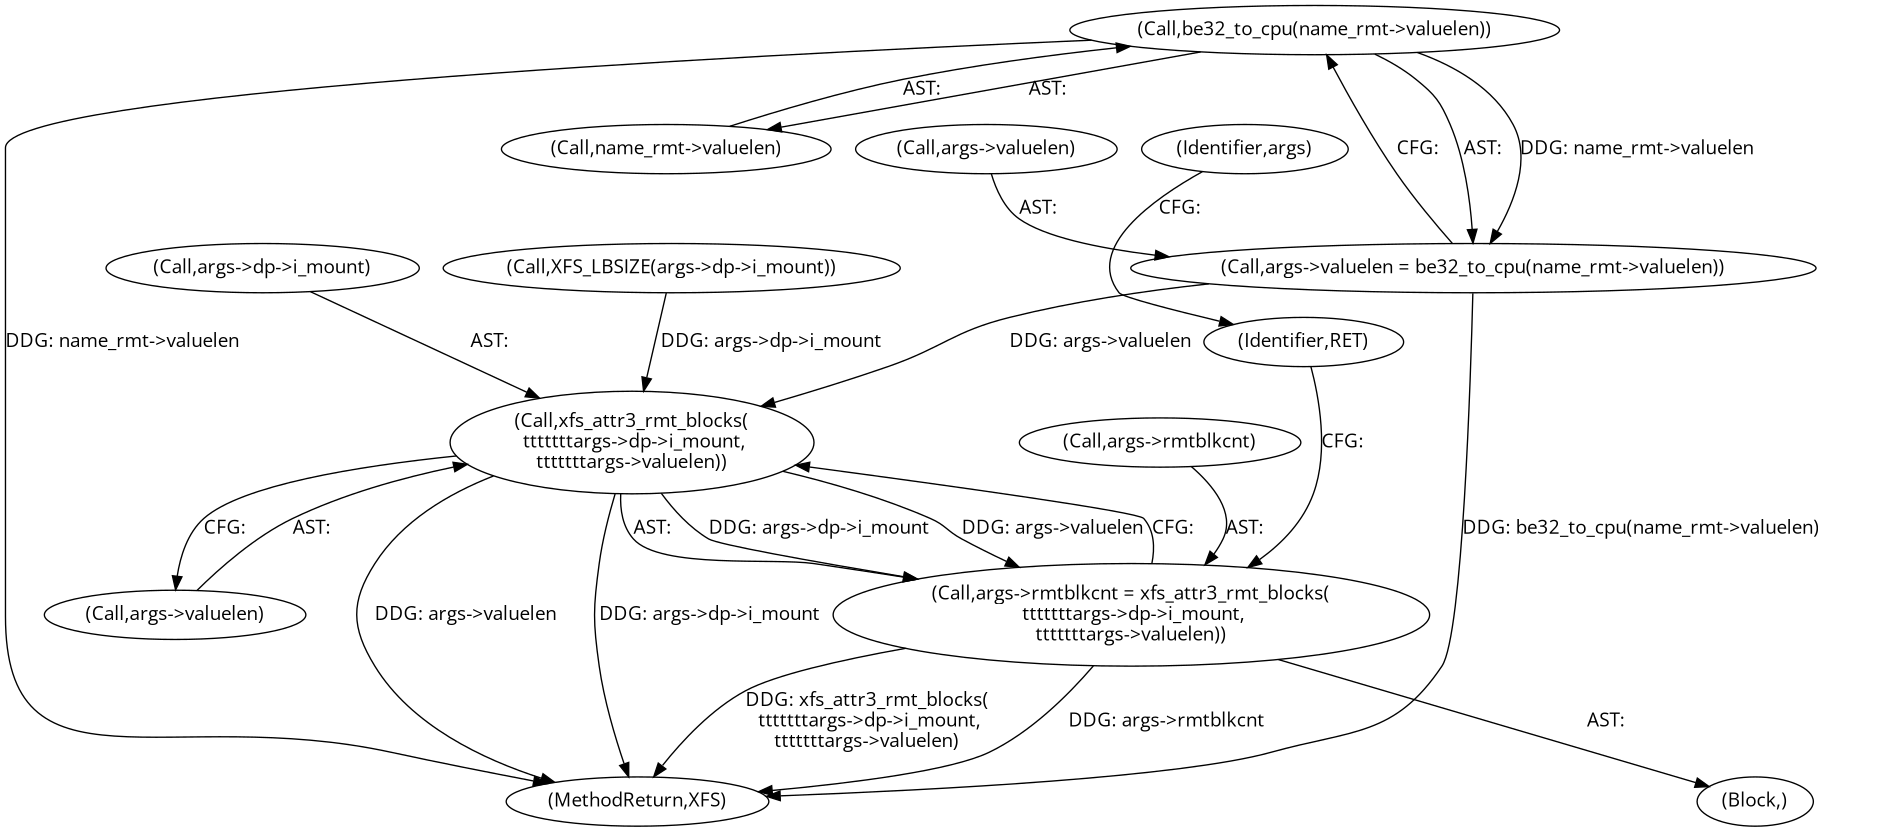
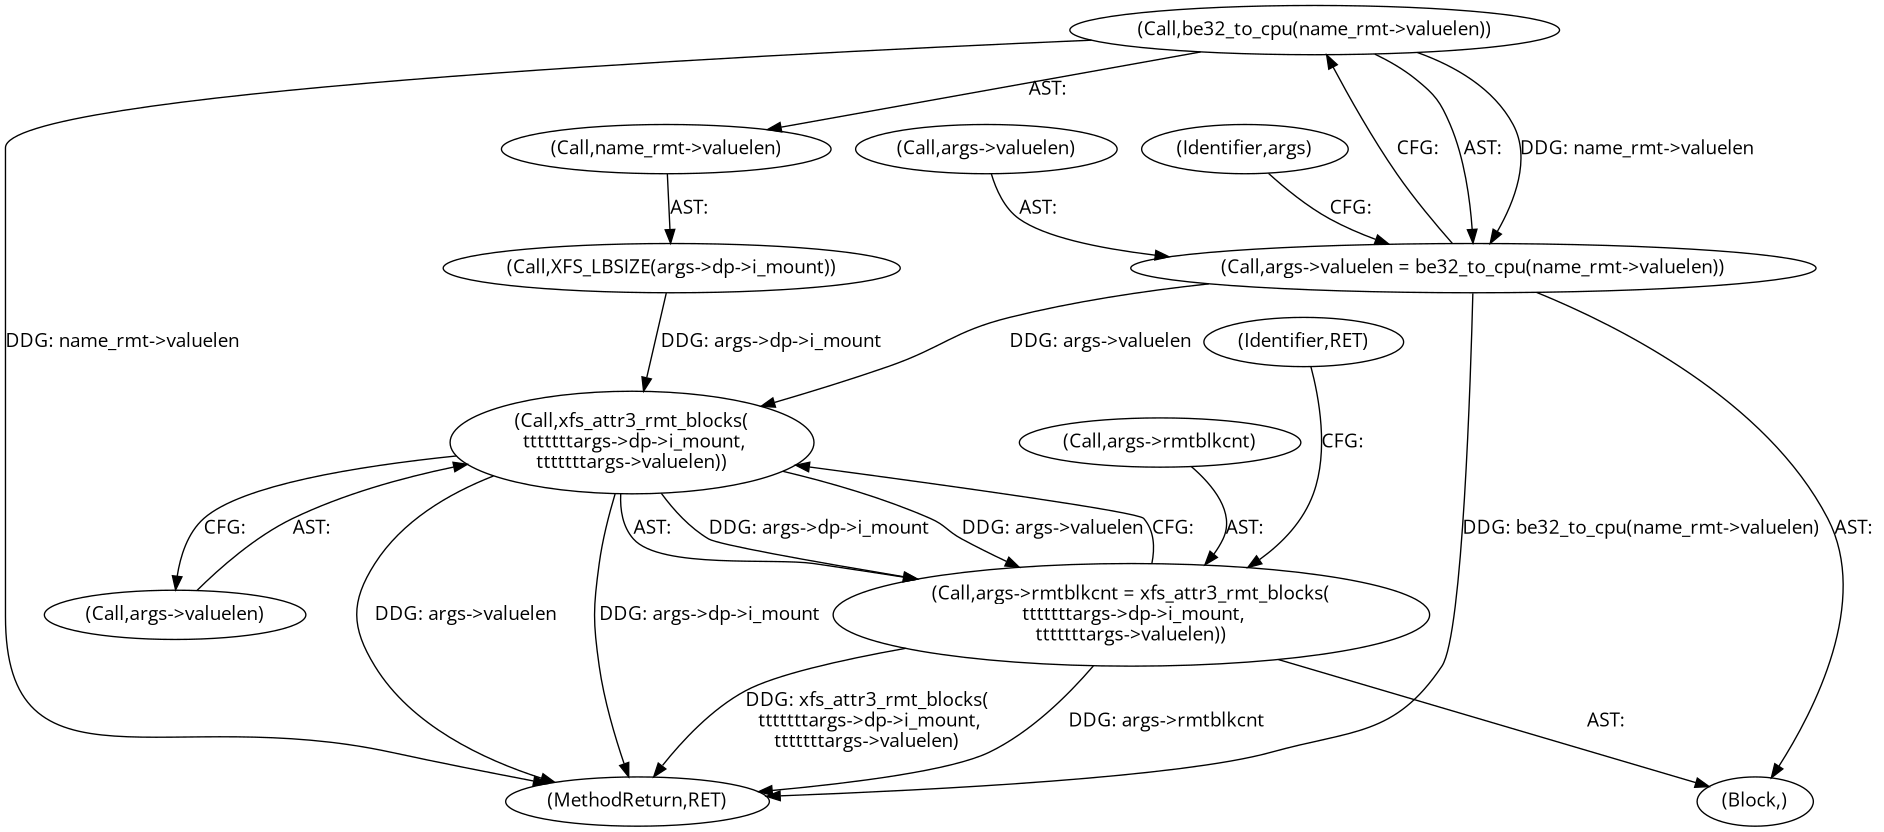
(921, 76) -> (669, 202)
(1111, 264) -> (1319, 212)
(263, 268) -> none
none -> (1797, 471)
(638, 802) -> (638, 802)
